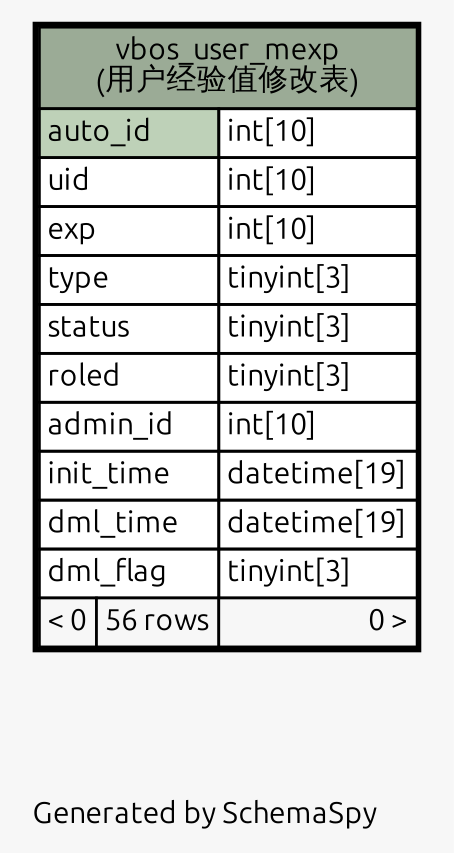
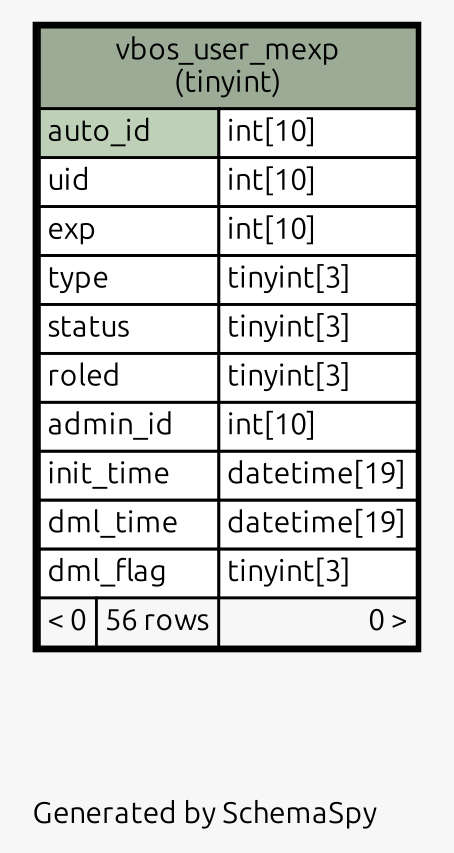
(228, 83) -> (228, 83)
